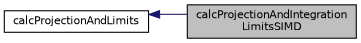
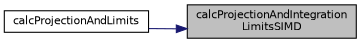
(173, 14) -> (163, 29)
